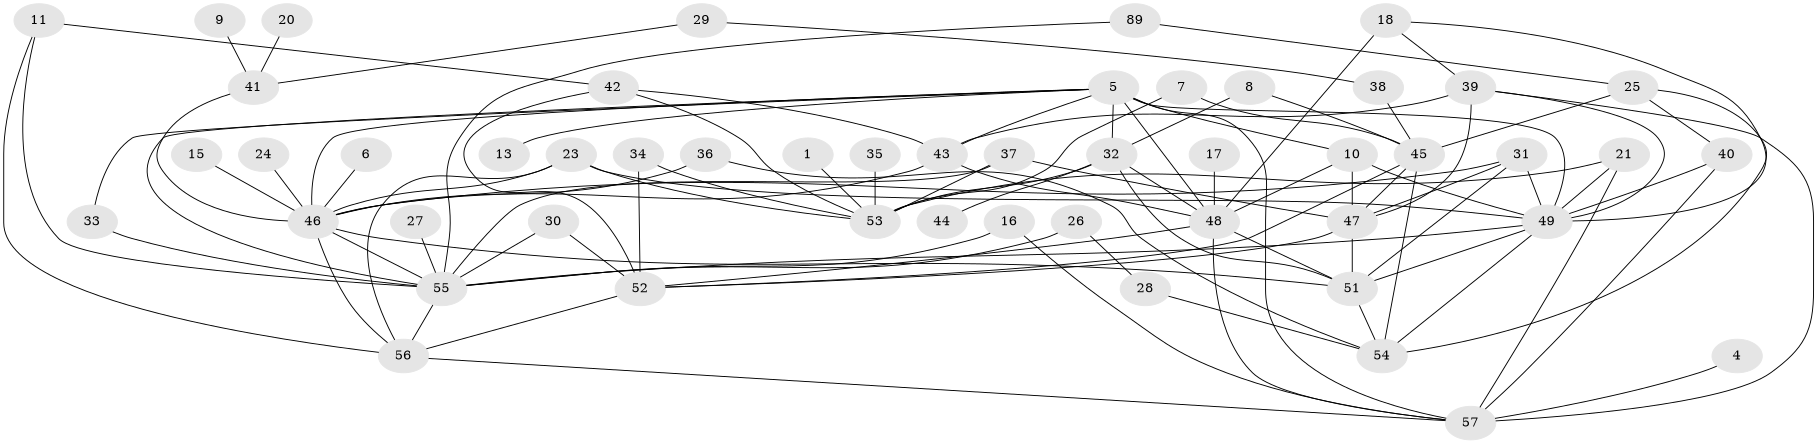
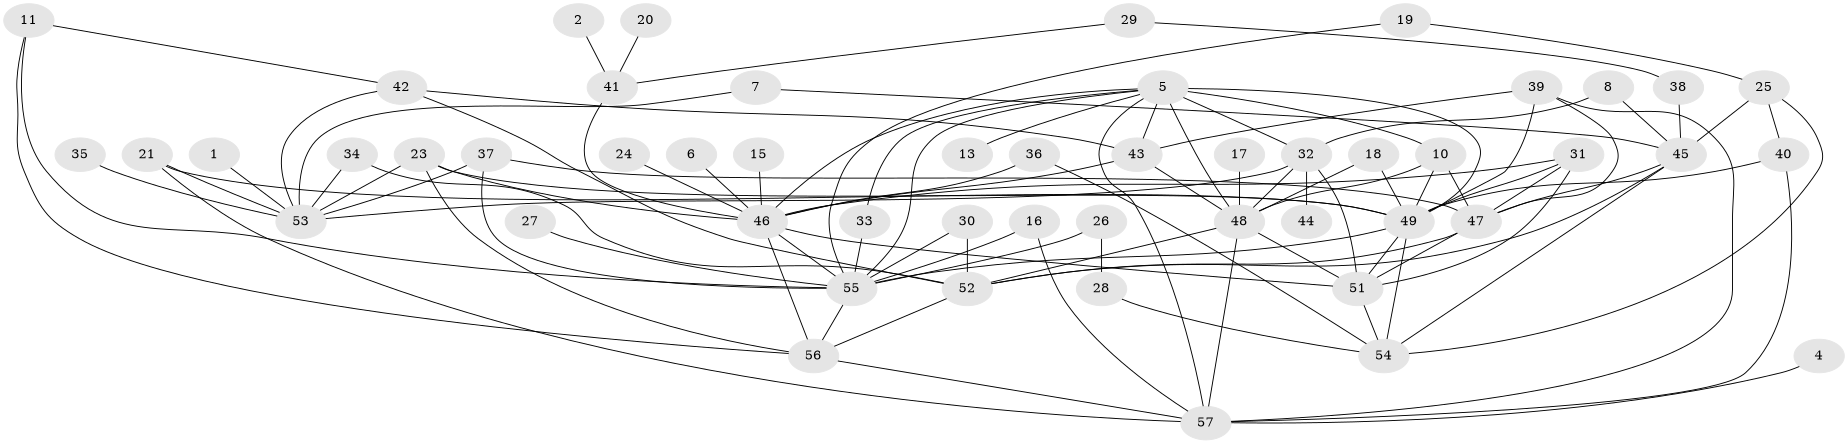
(220, 21) -> (579, 21)
(1135, 21) -> (1405, 21)
(1428, 54) -> none
